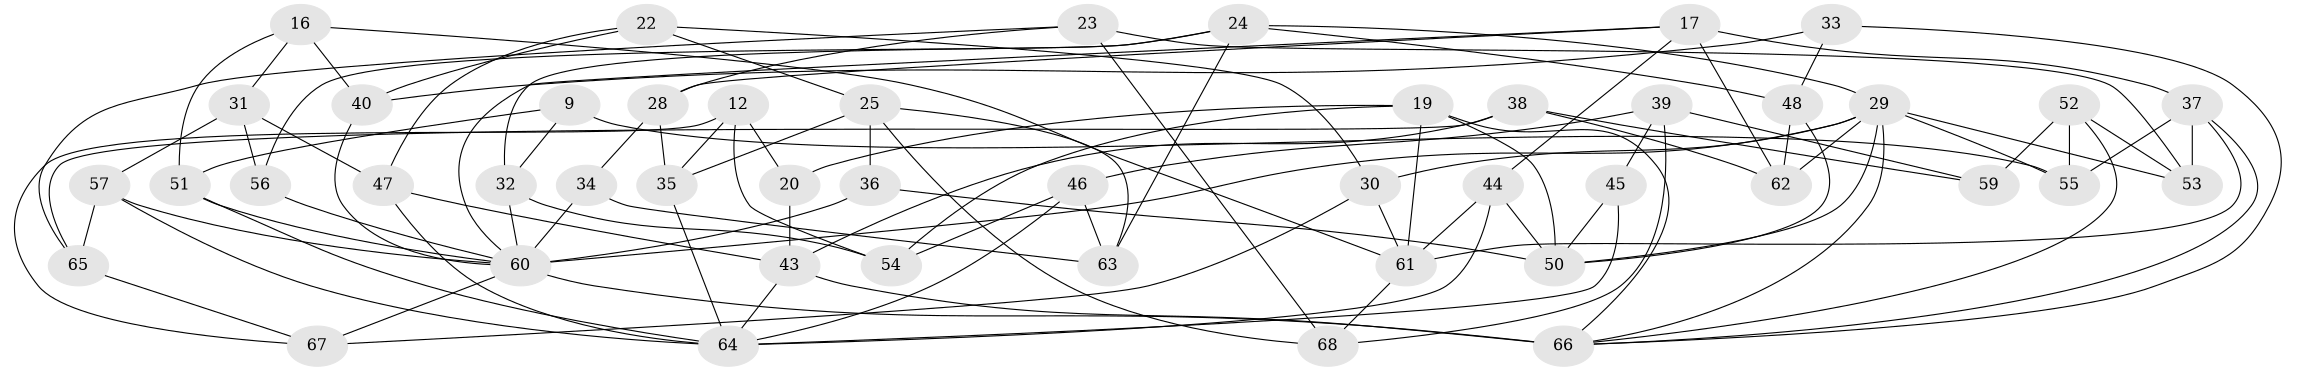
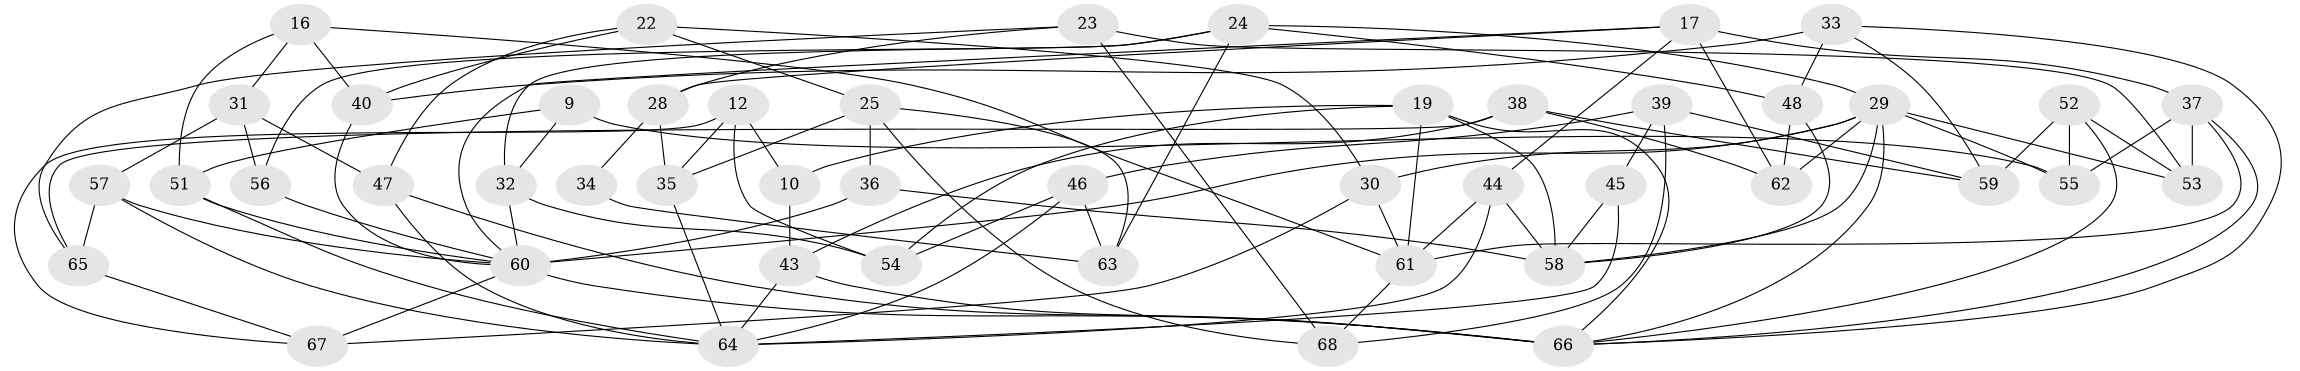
none -> (1927, 92)
(790, 185) -> (790, 185)
(585, 229) -> (852, 301)
(550, 230) -> none
(1555, 266) -> (1555, 266)
